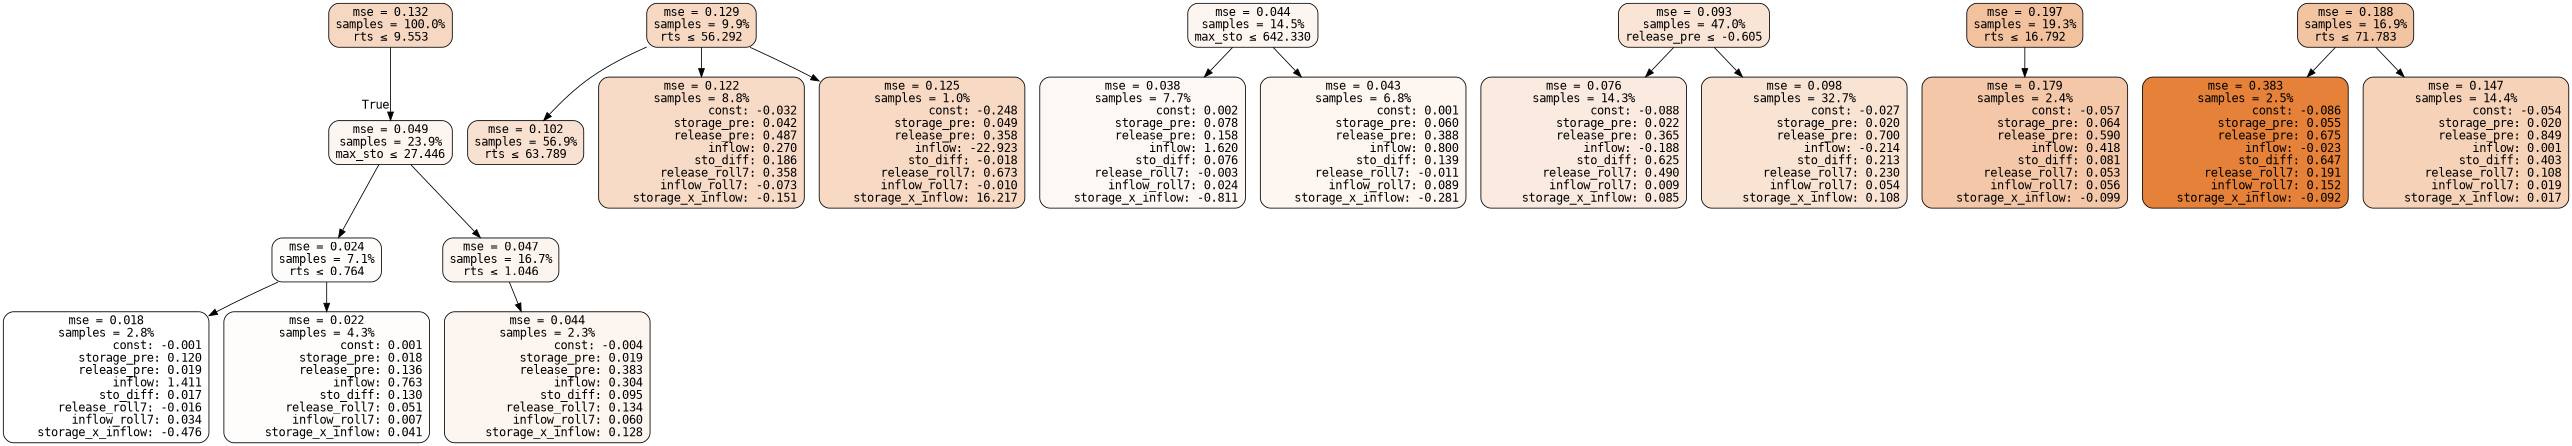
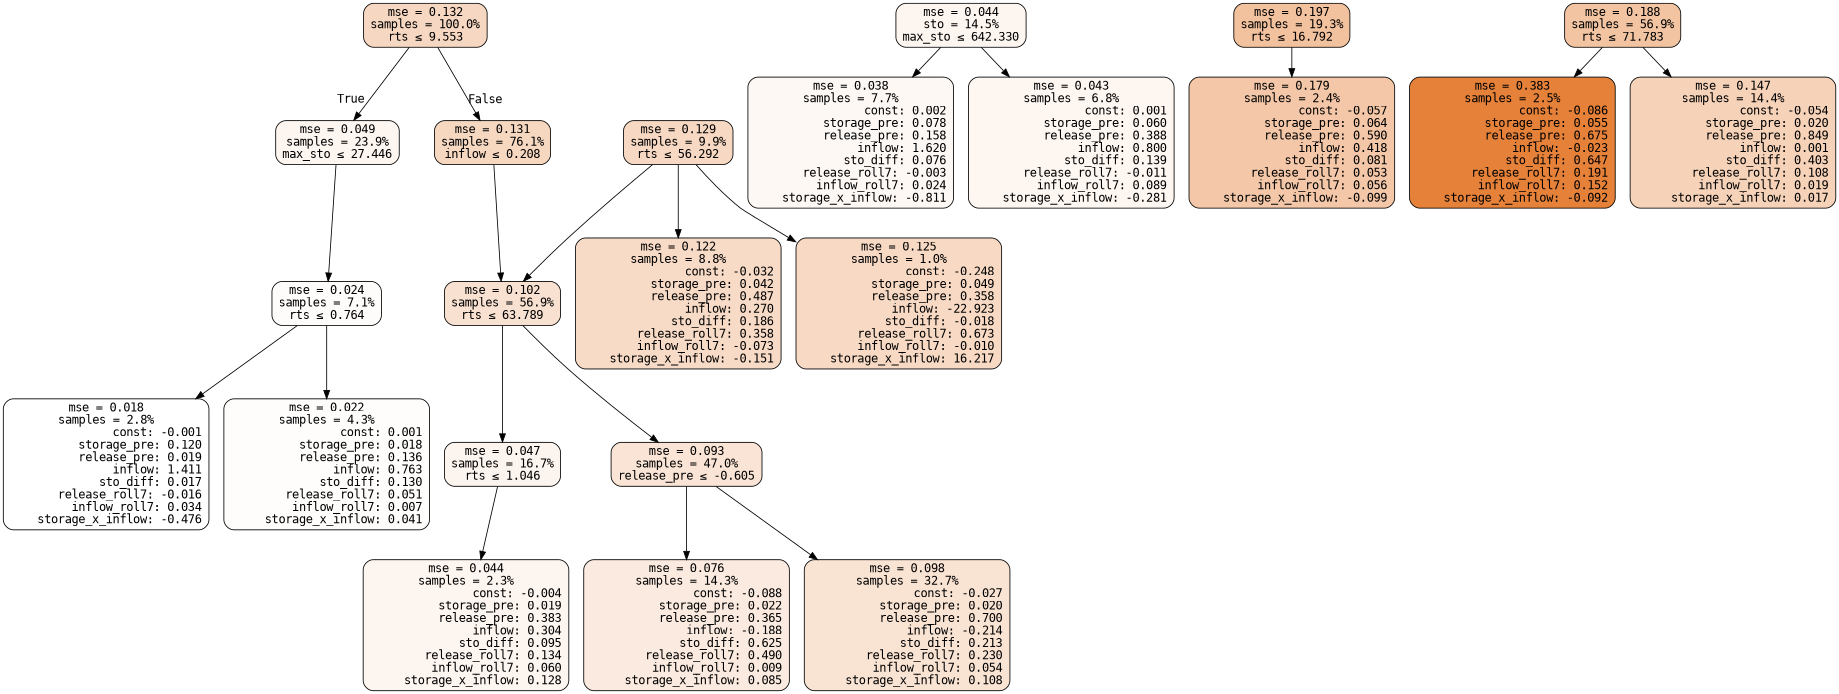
(1253, 25) -> (961, 25)
(2356, 25) -> (1623, 25)
none -> (493, 143)
(443, 198) -> (502, 380)
none -> (585, 384)
